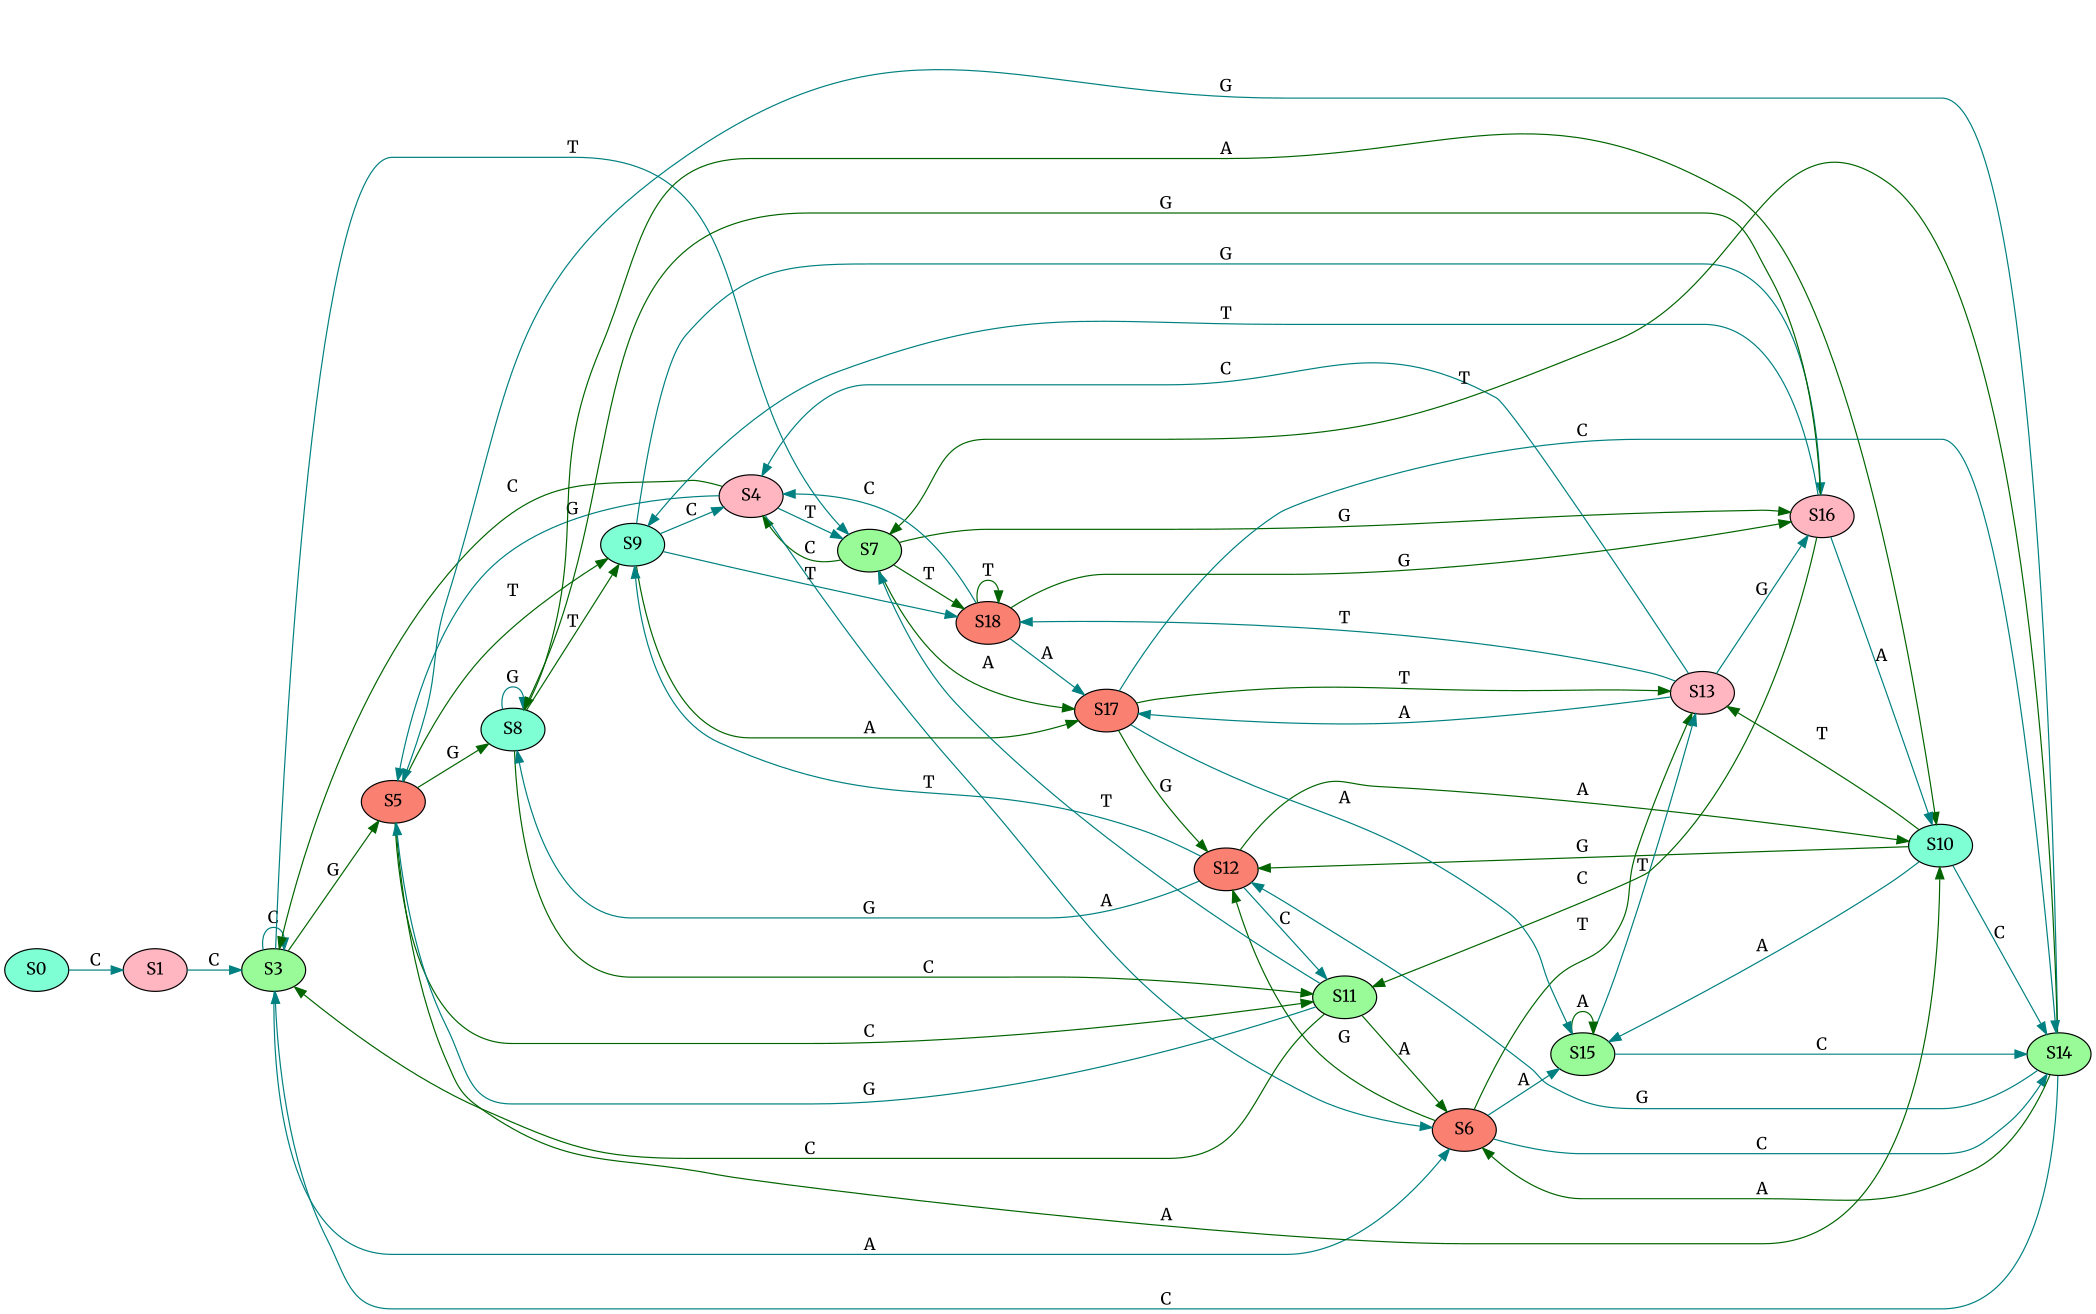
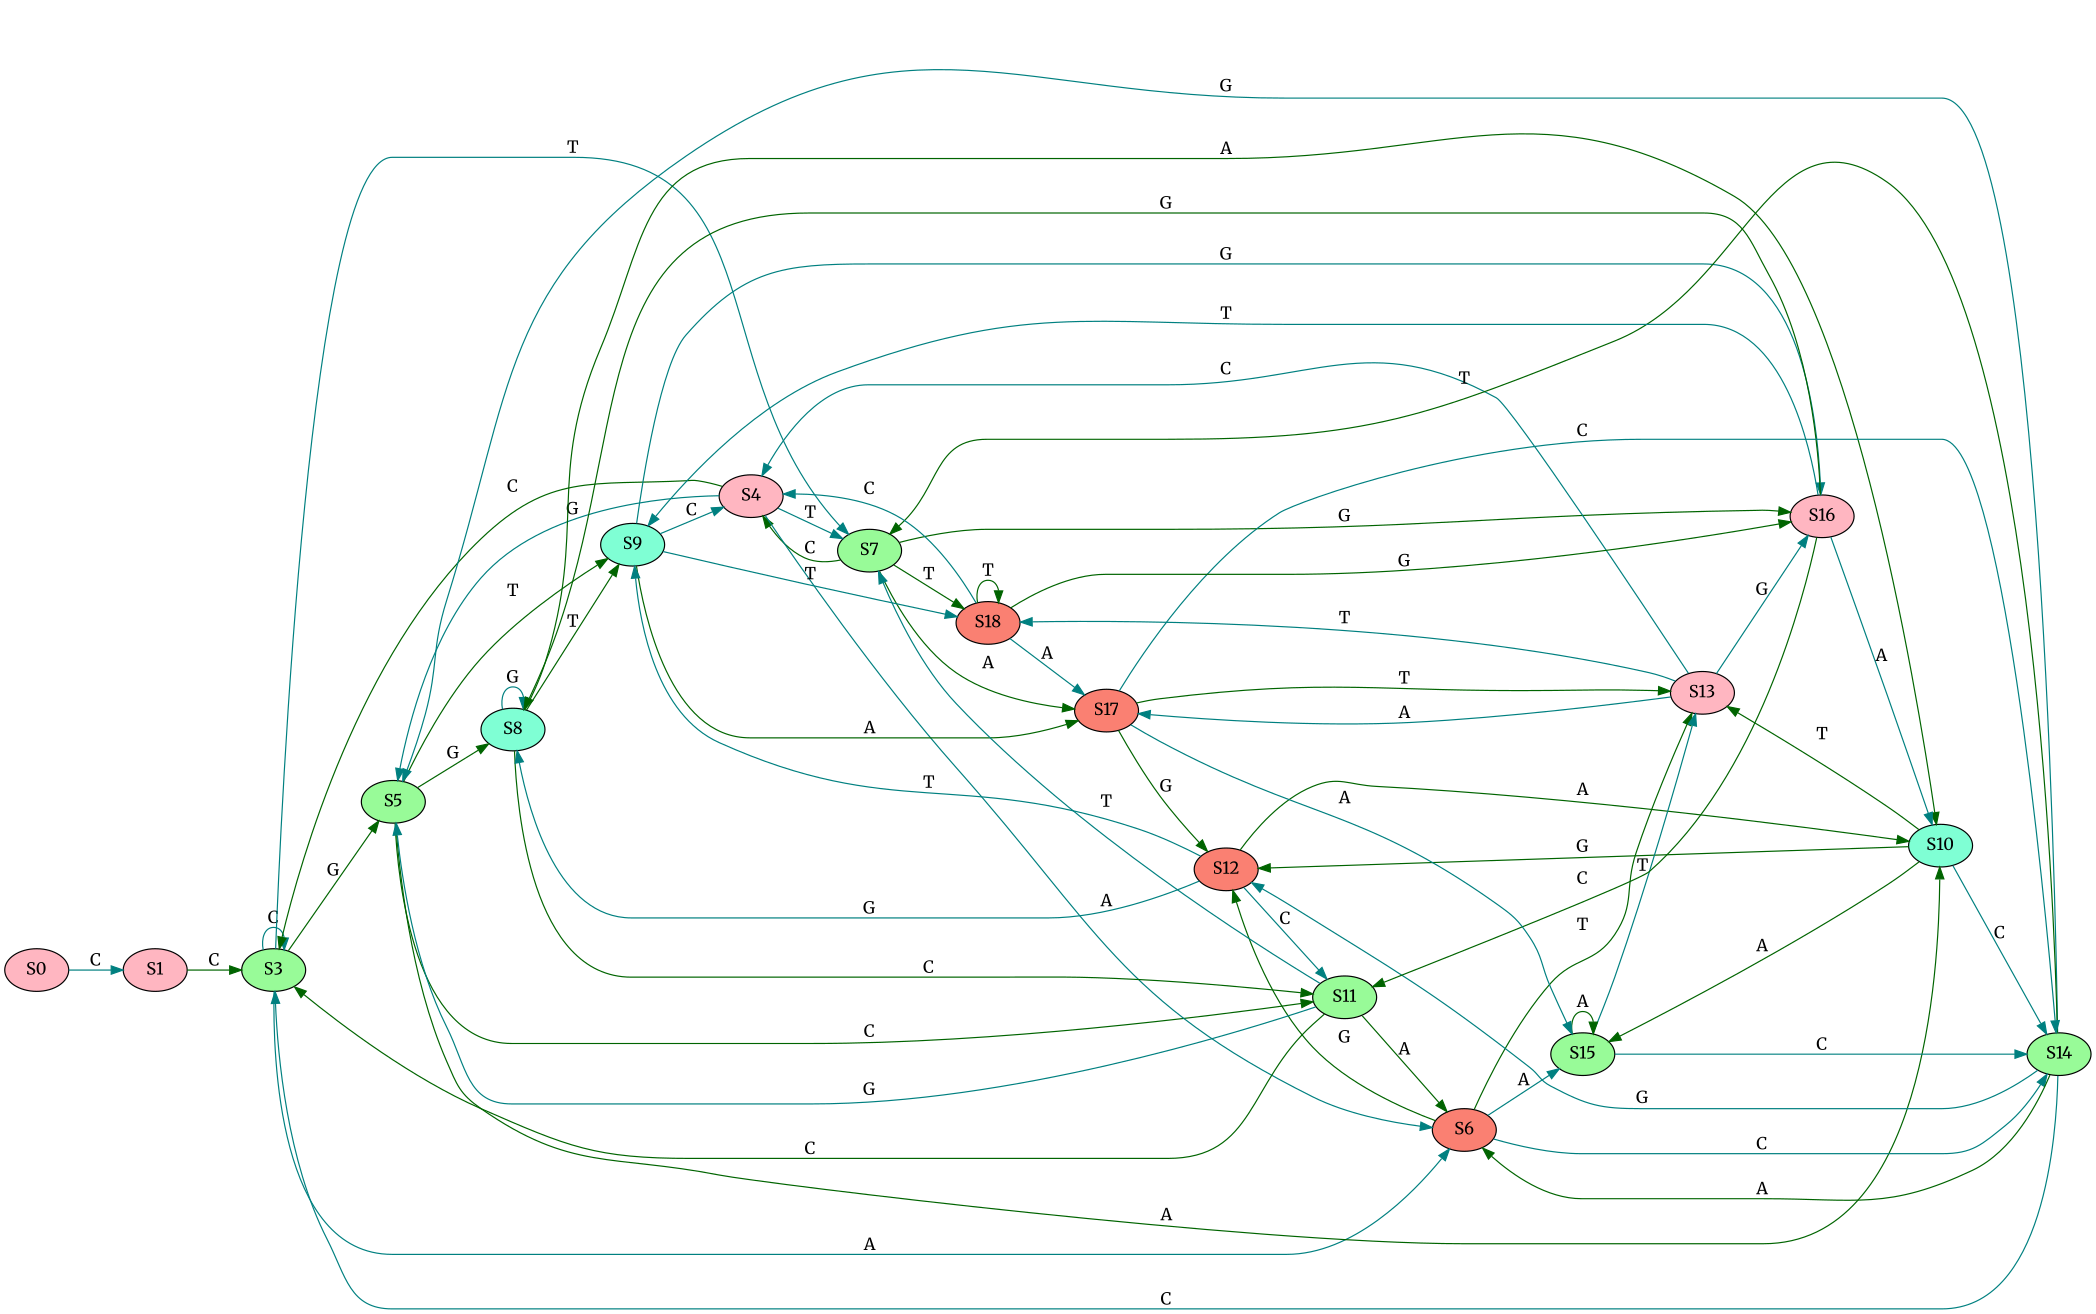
(393, 802) -> (393, 802)
(1772, 954) -> (1772, 954)
(37, 970) -> (37, 970)
(208, 970) -> (208, 970)
